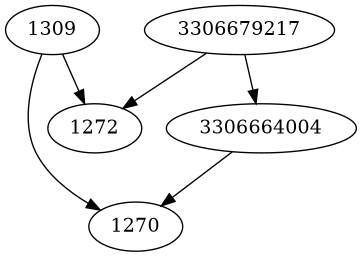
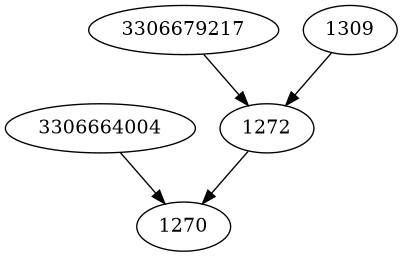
(249, 72) -> none
(31, 140) -> (230, 172)
